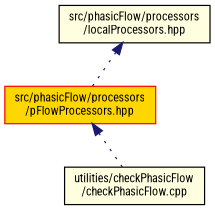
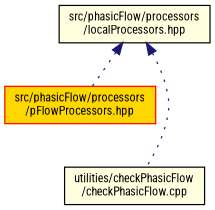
(111, 150) -> (168, 111)
